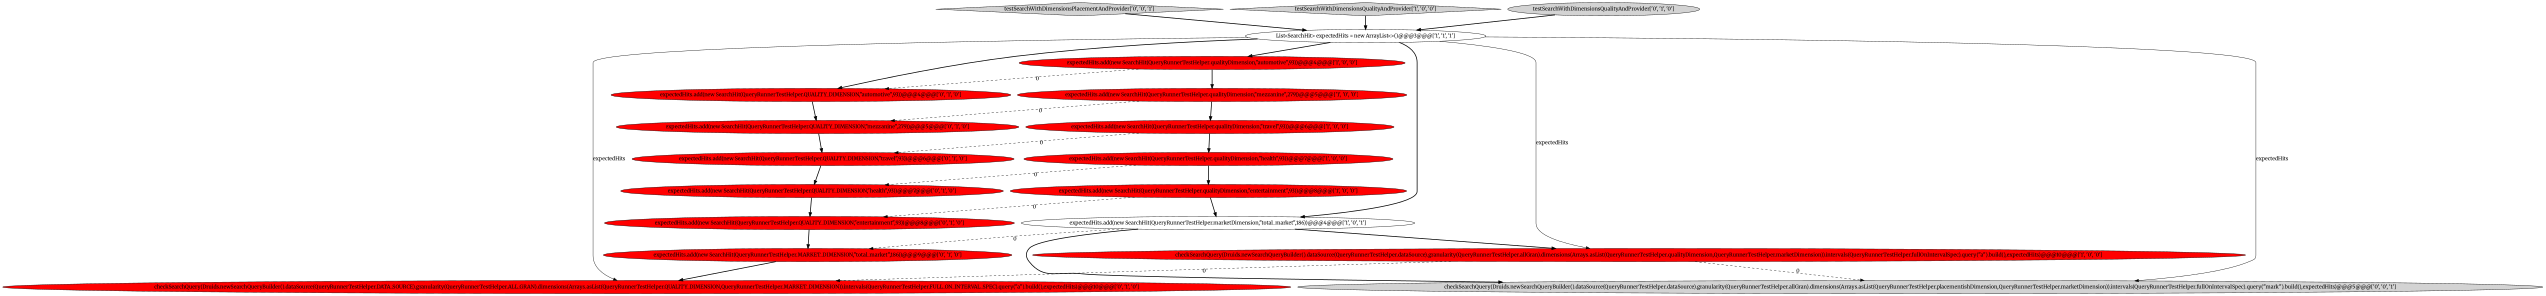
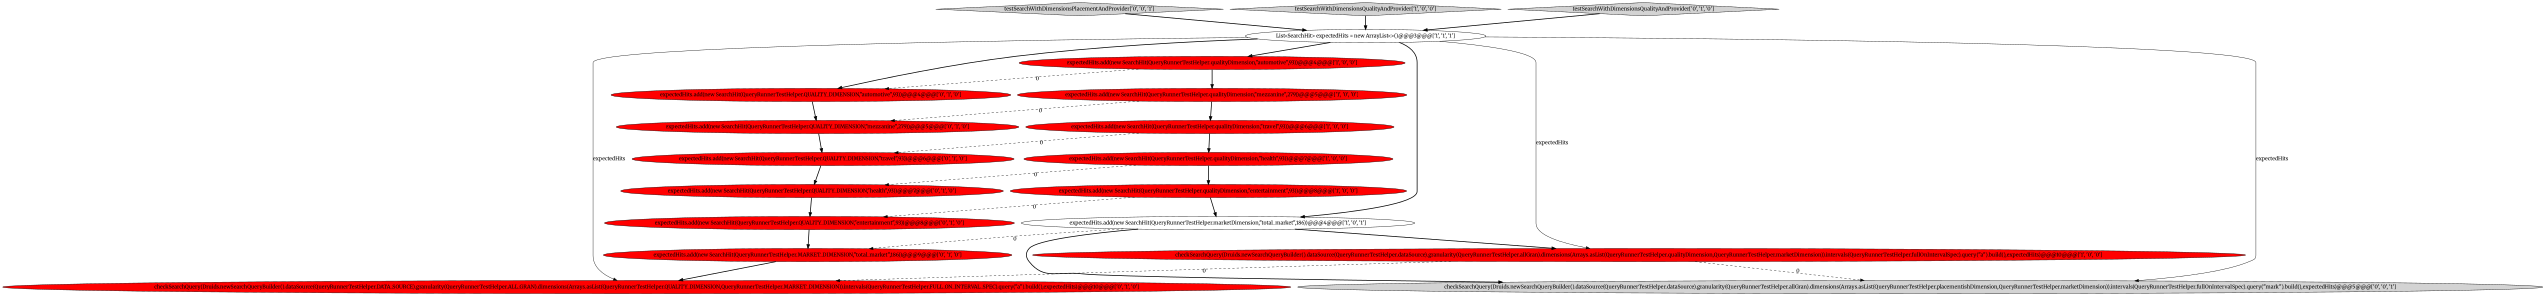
(1604, 9) -> (1643, 9)
